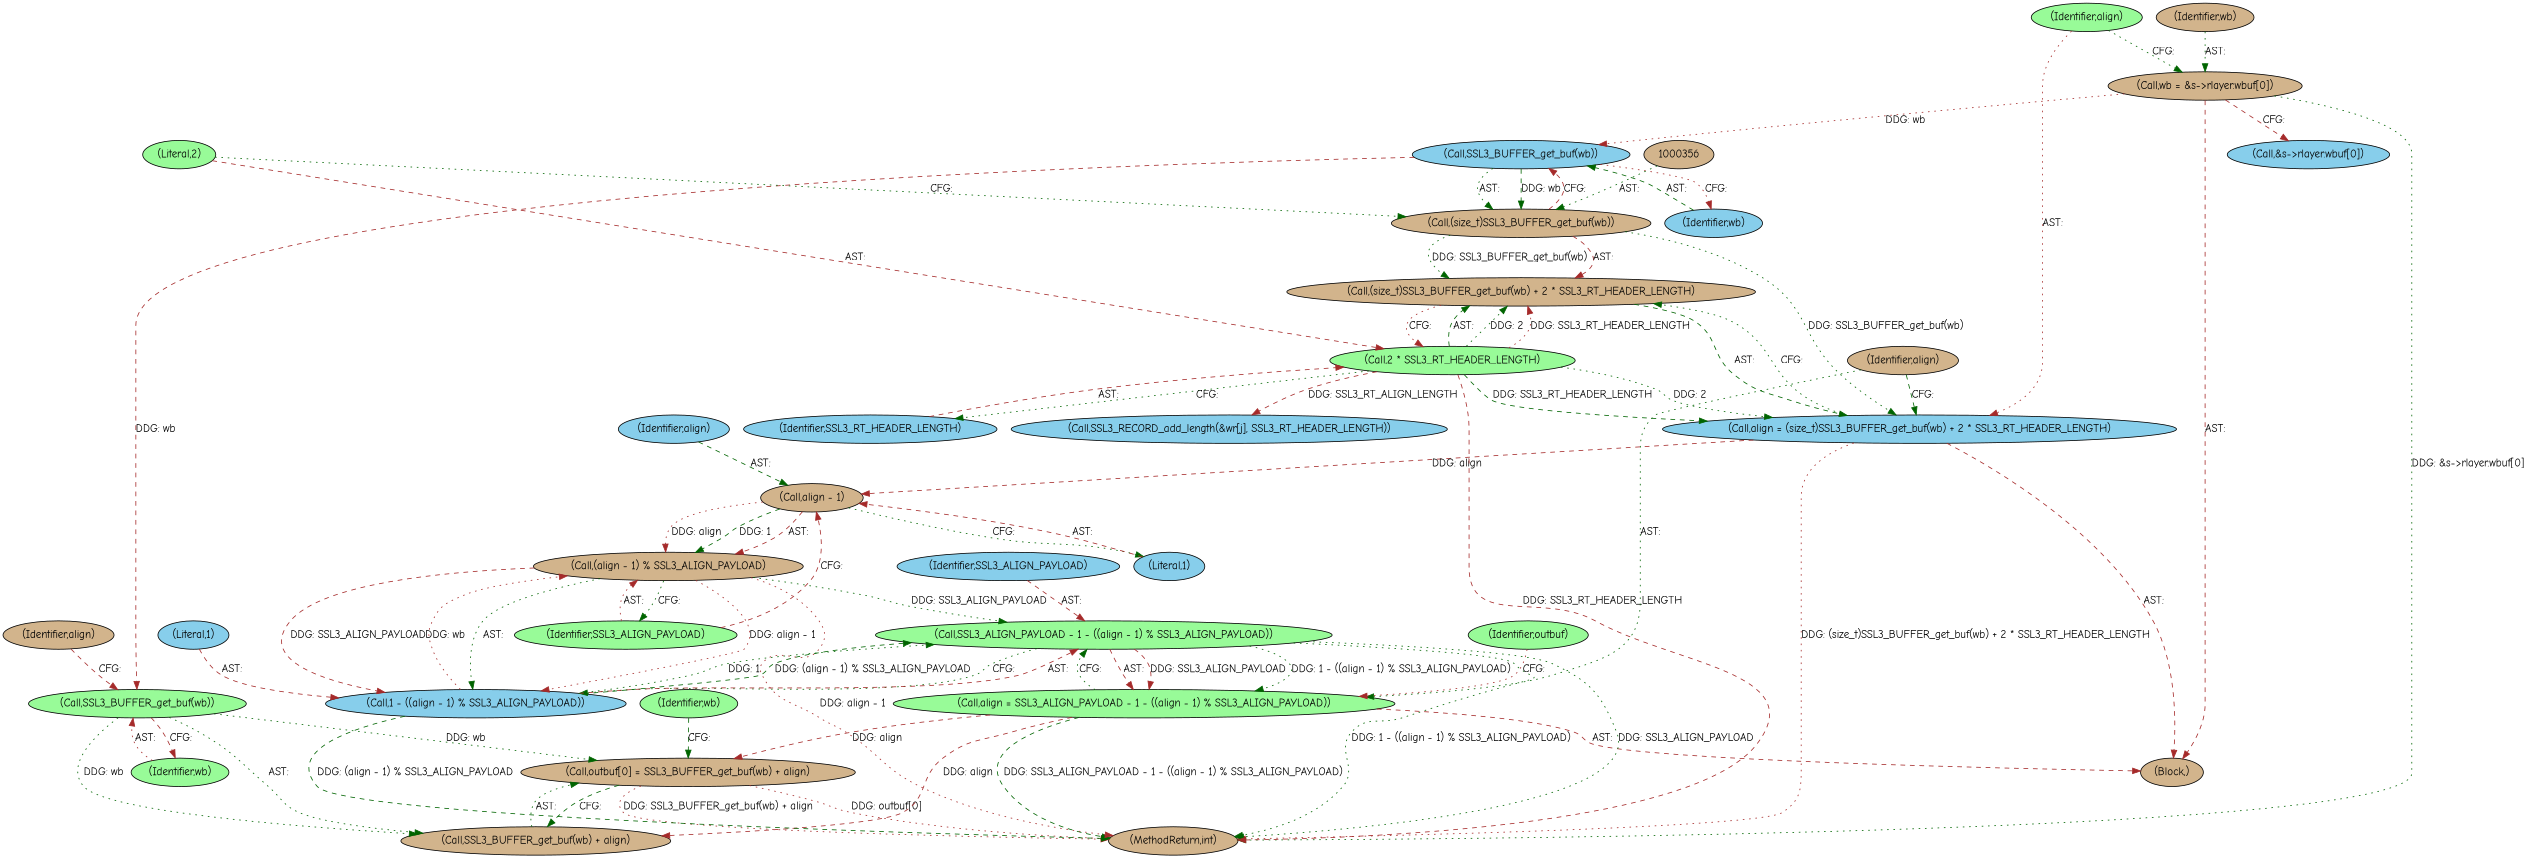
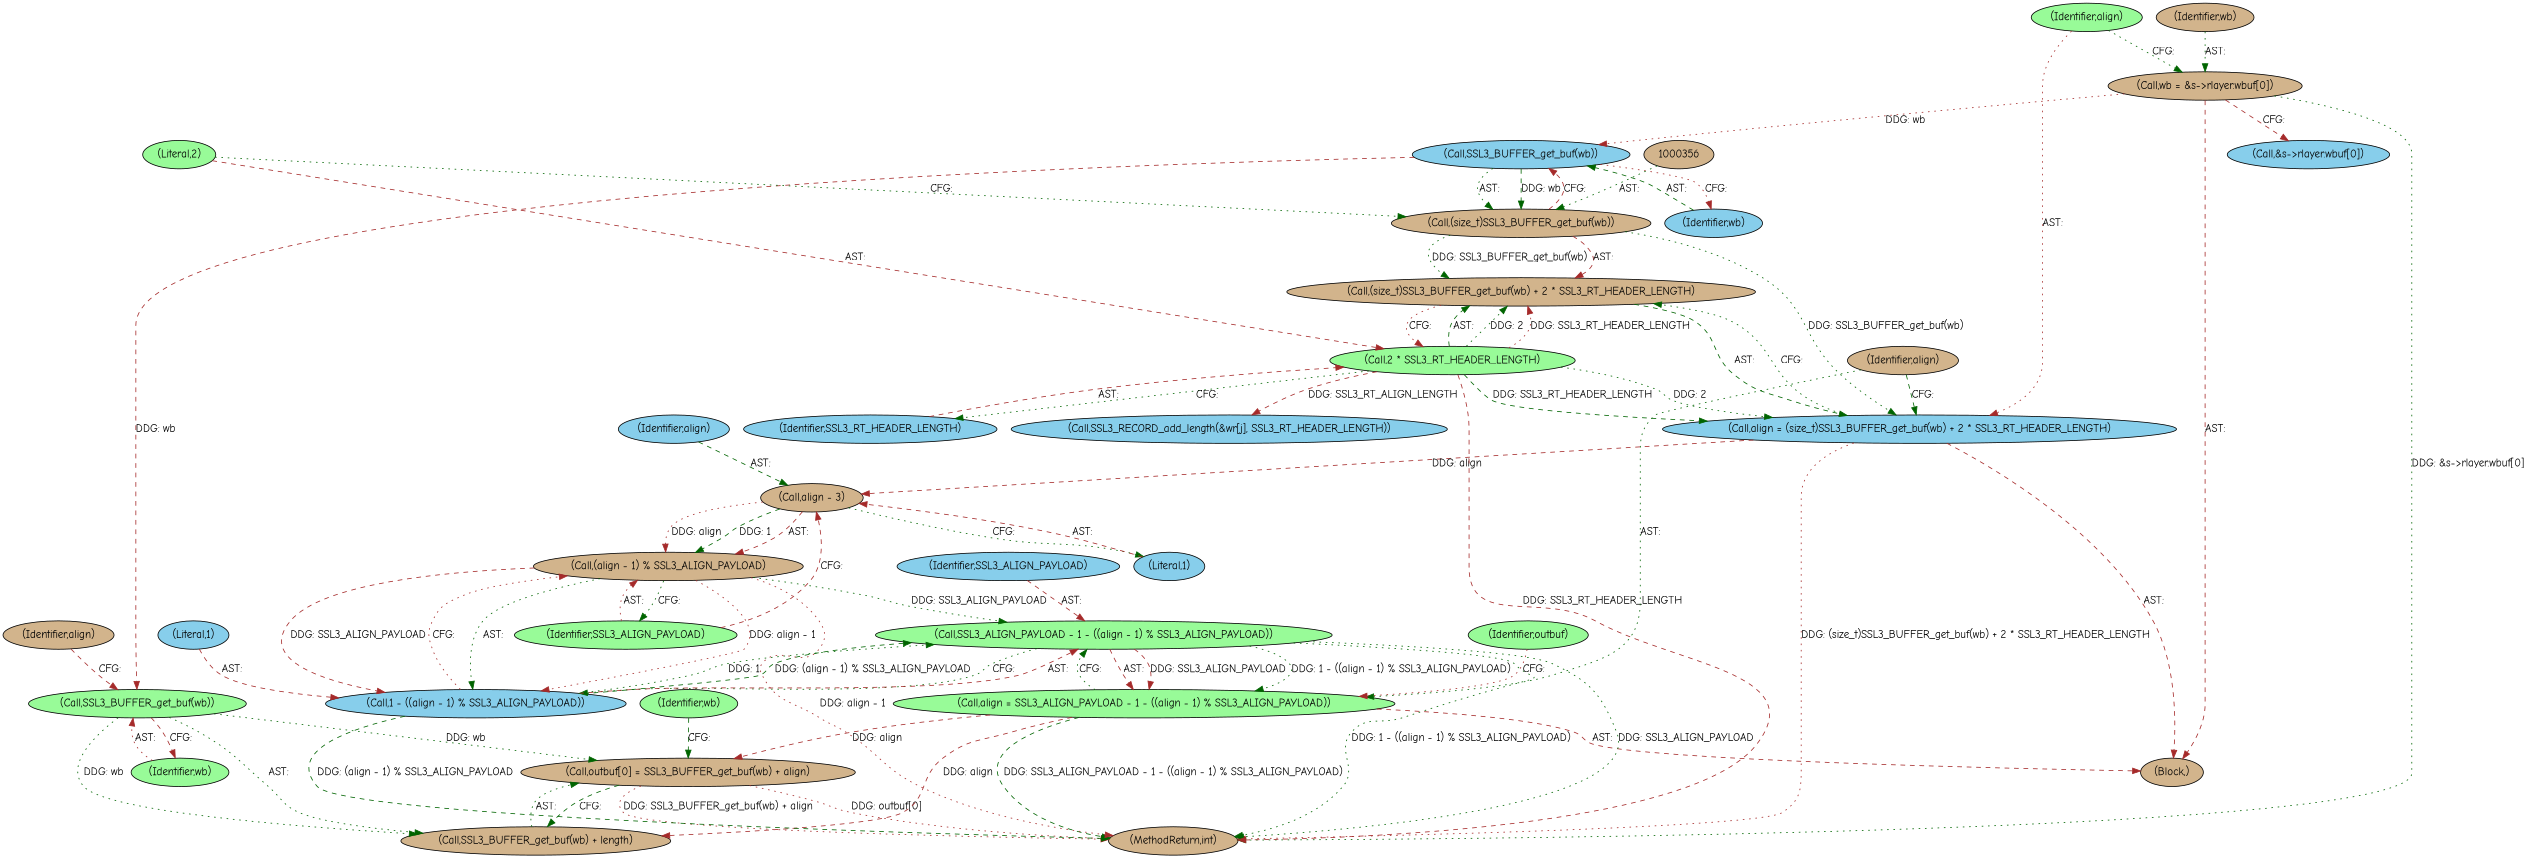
(812, 498) -> (812, 498)
(445, 635) -> (445, 635)
(536, 841) -> (536, 841)
